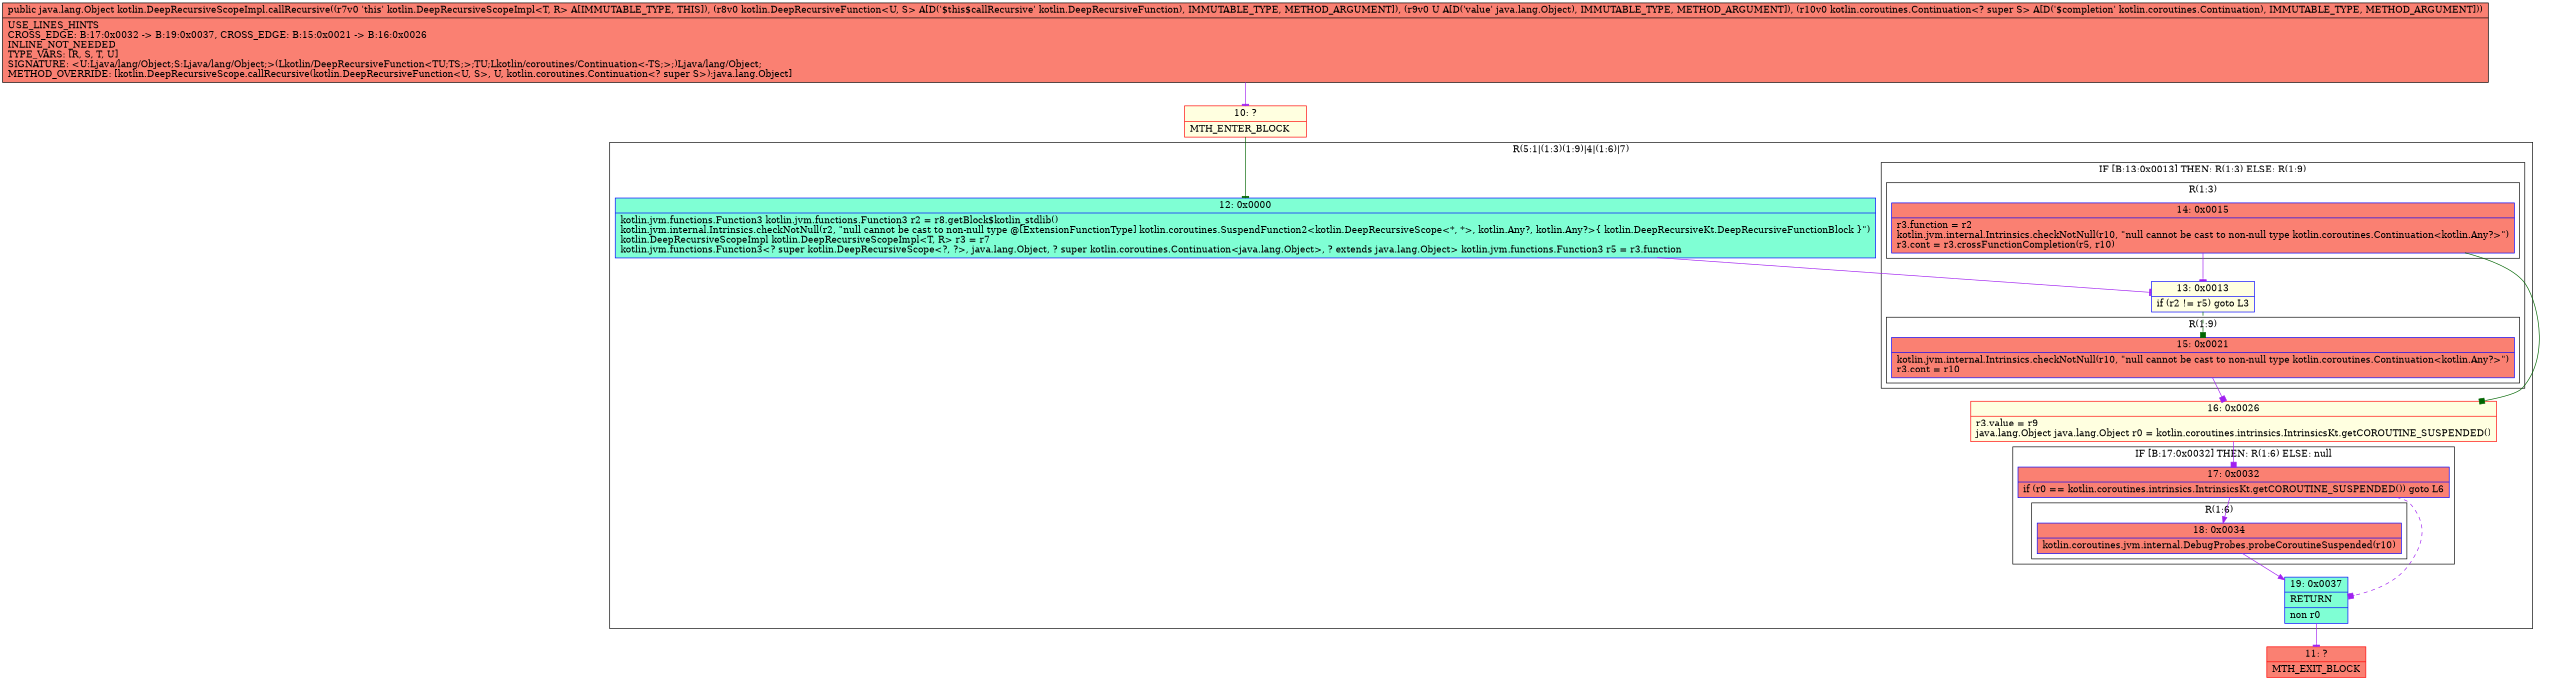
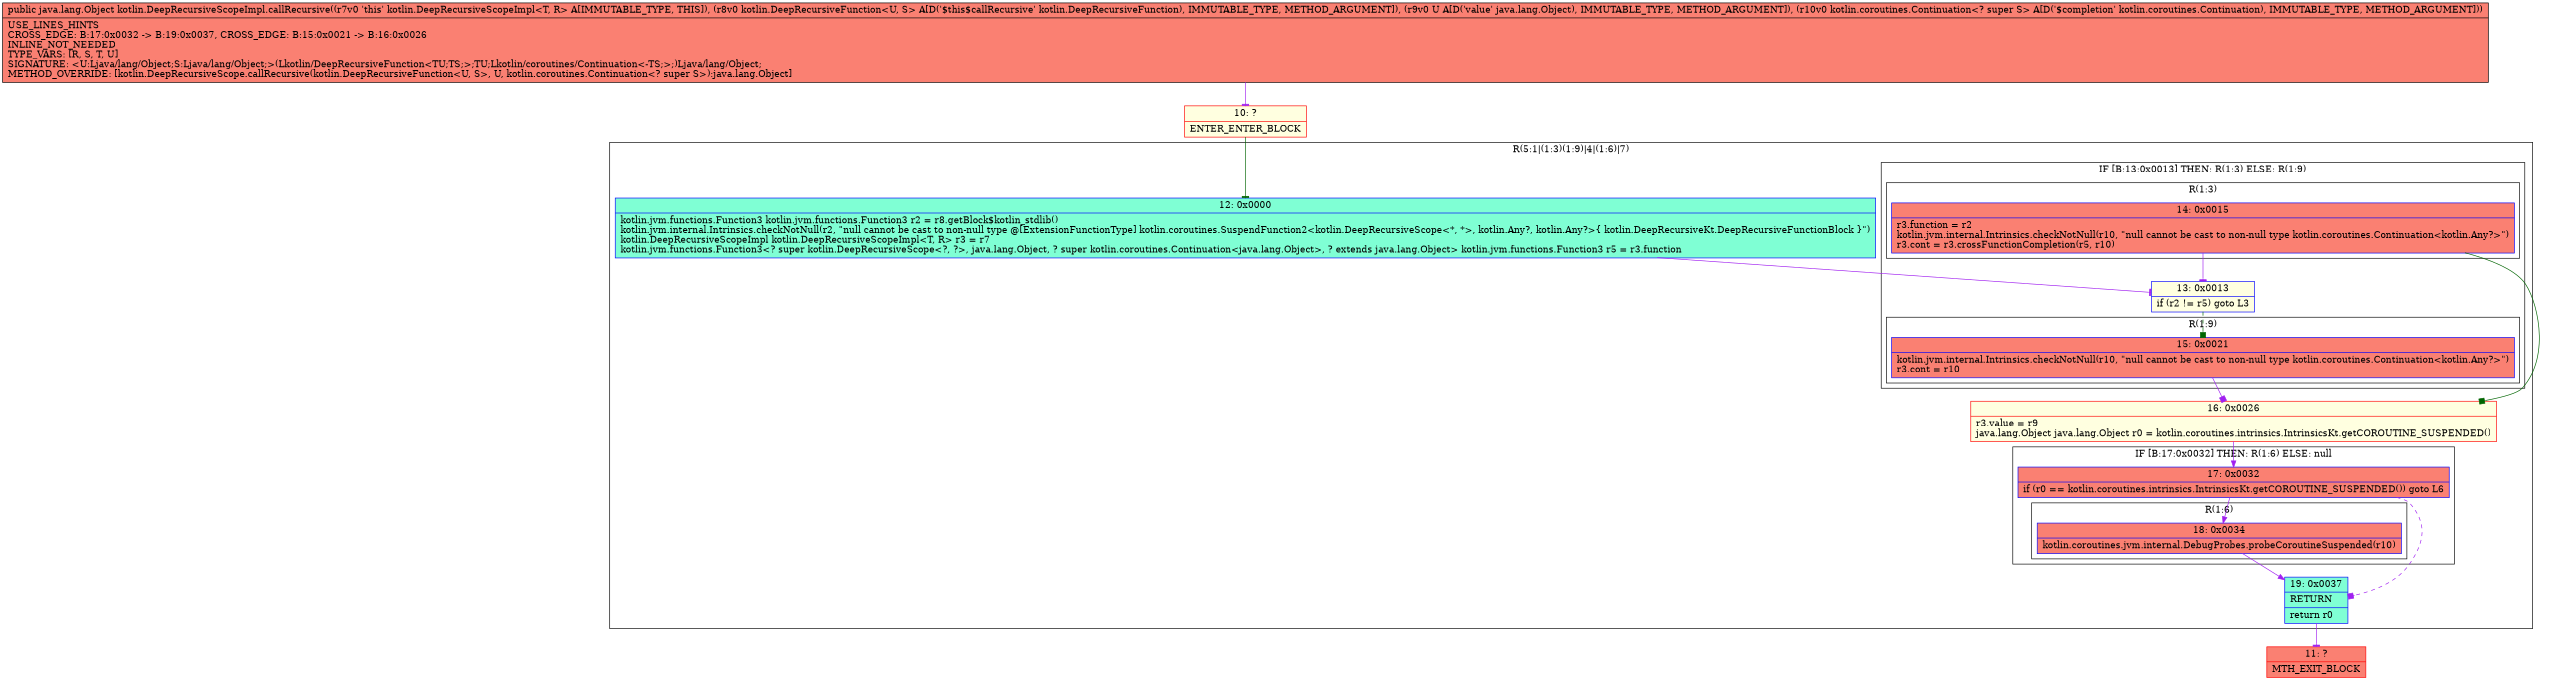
(1240, 129) -> (1245, 129)
(2234, 451) -> (2234, 451)
(2305, 615) -> (2312, 615)
